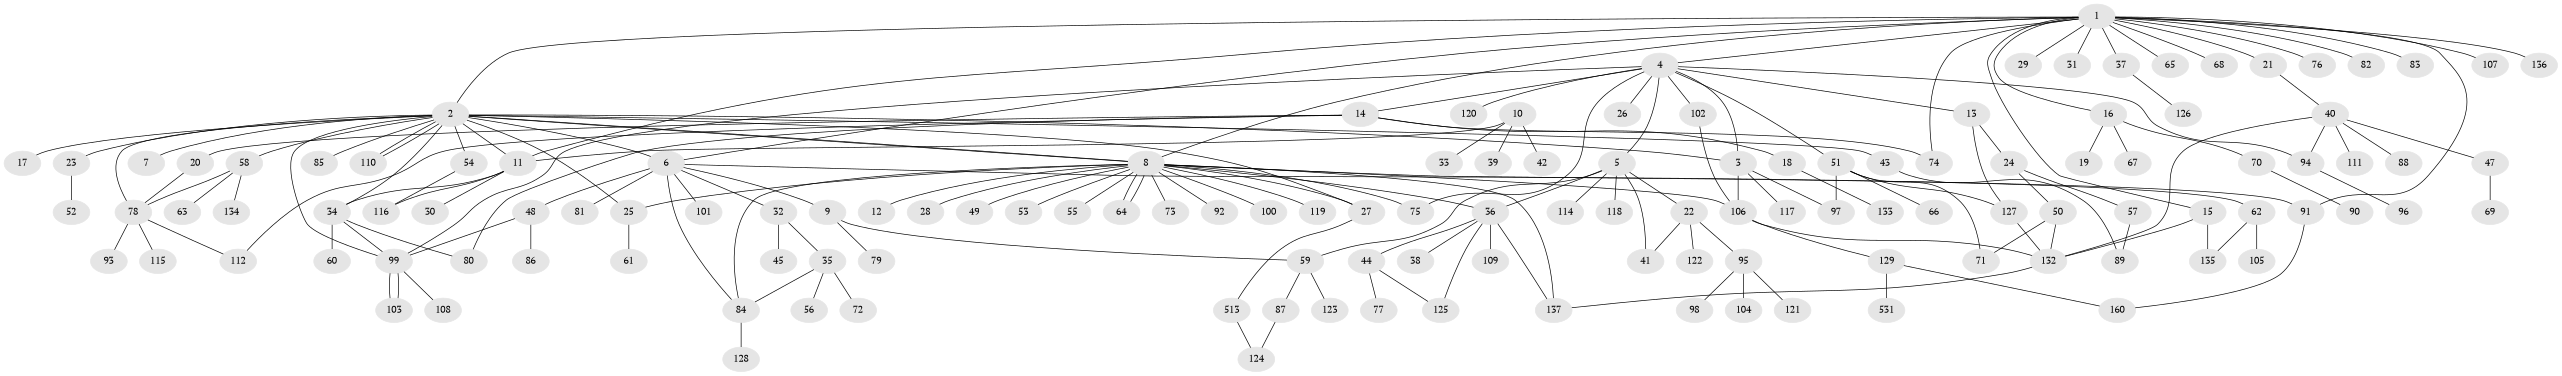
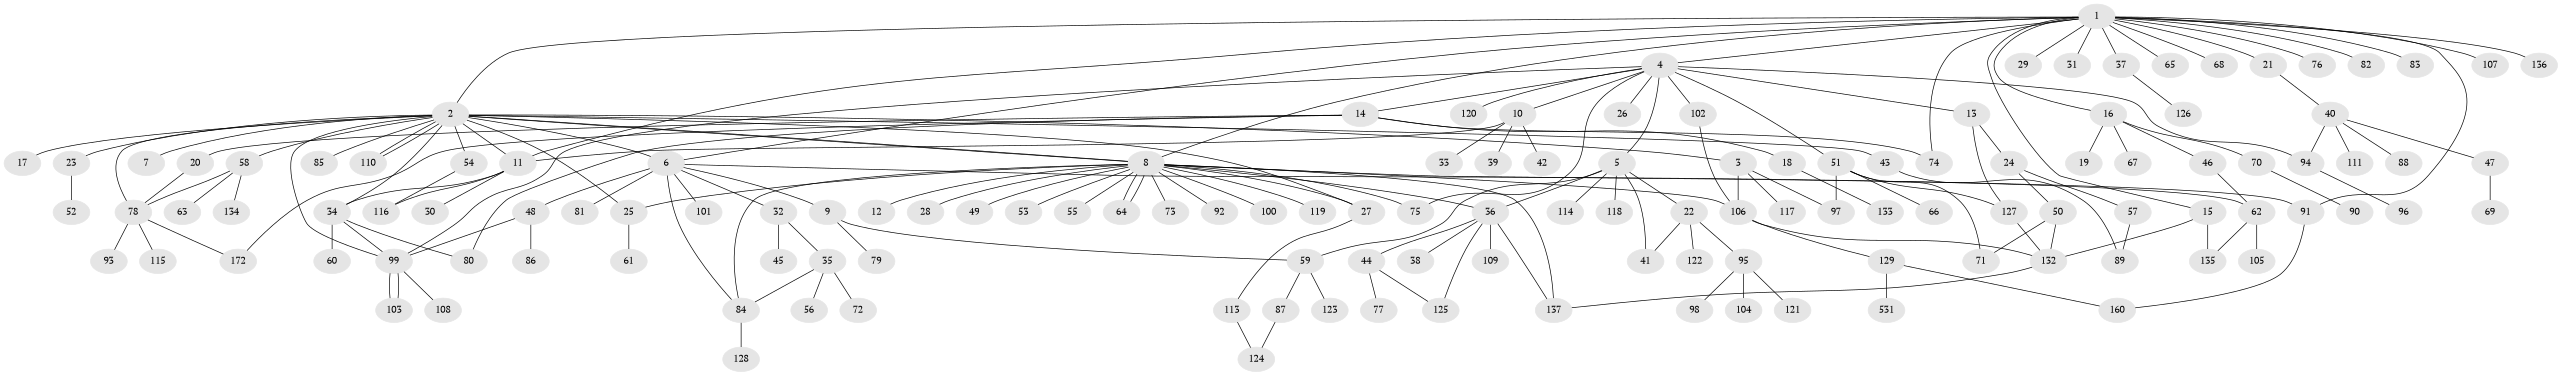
(1721, 100) -> (1589, 90)
none -> (2208, 163)
(2172, 169) -> none
(238, 261) -> (238, 261)
(1232, 310) -> (1232, 310)
